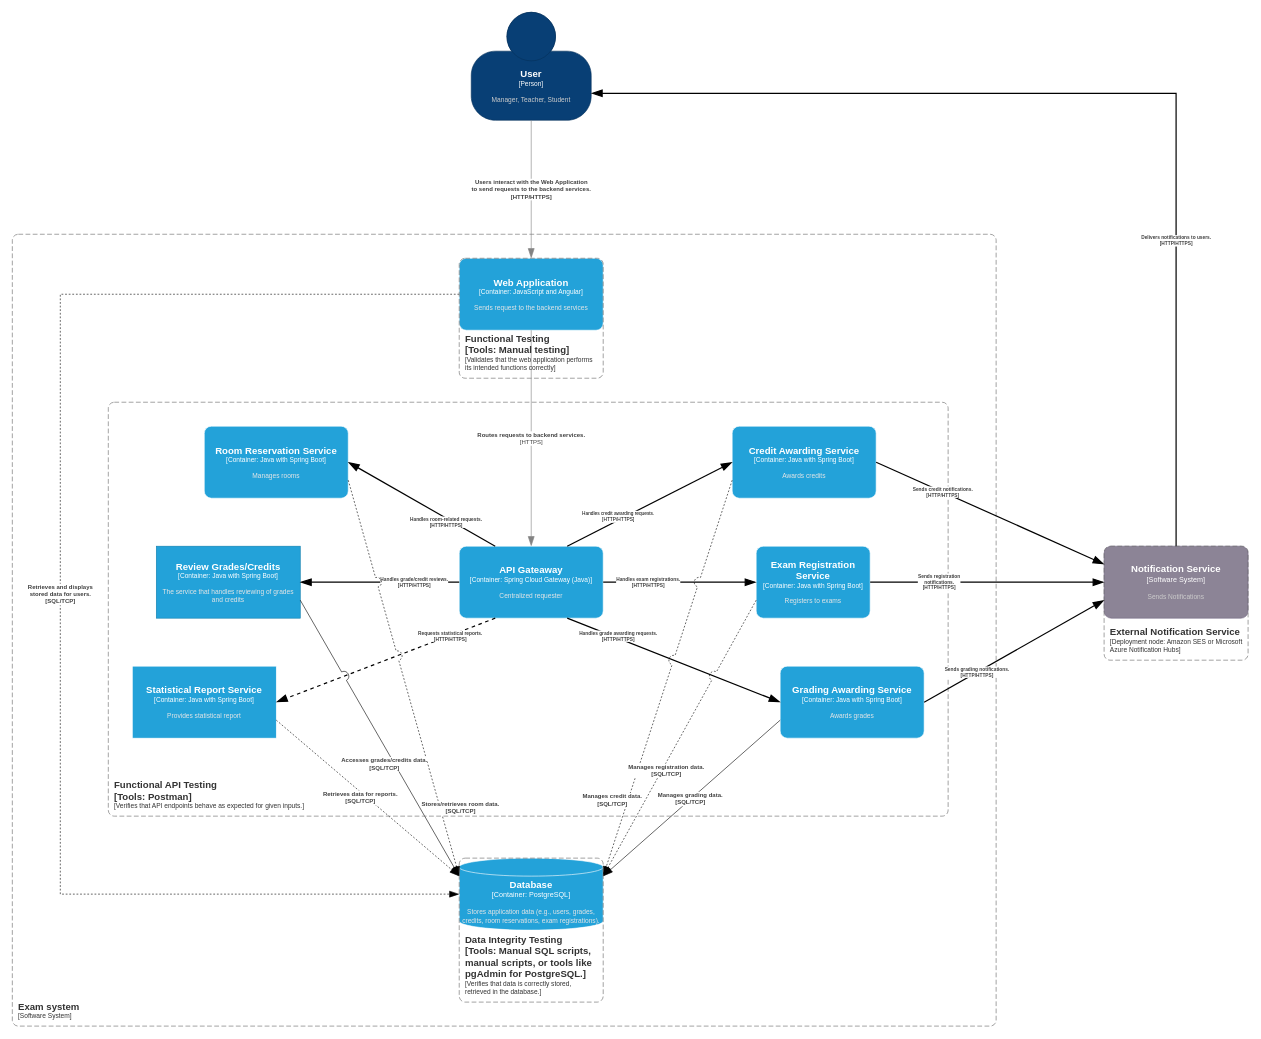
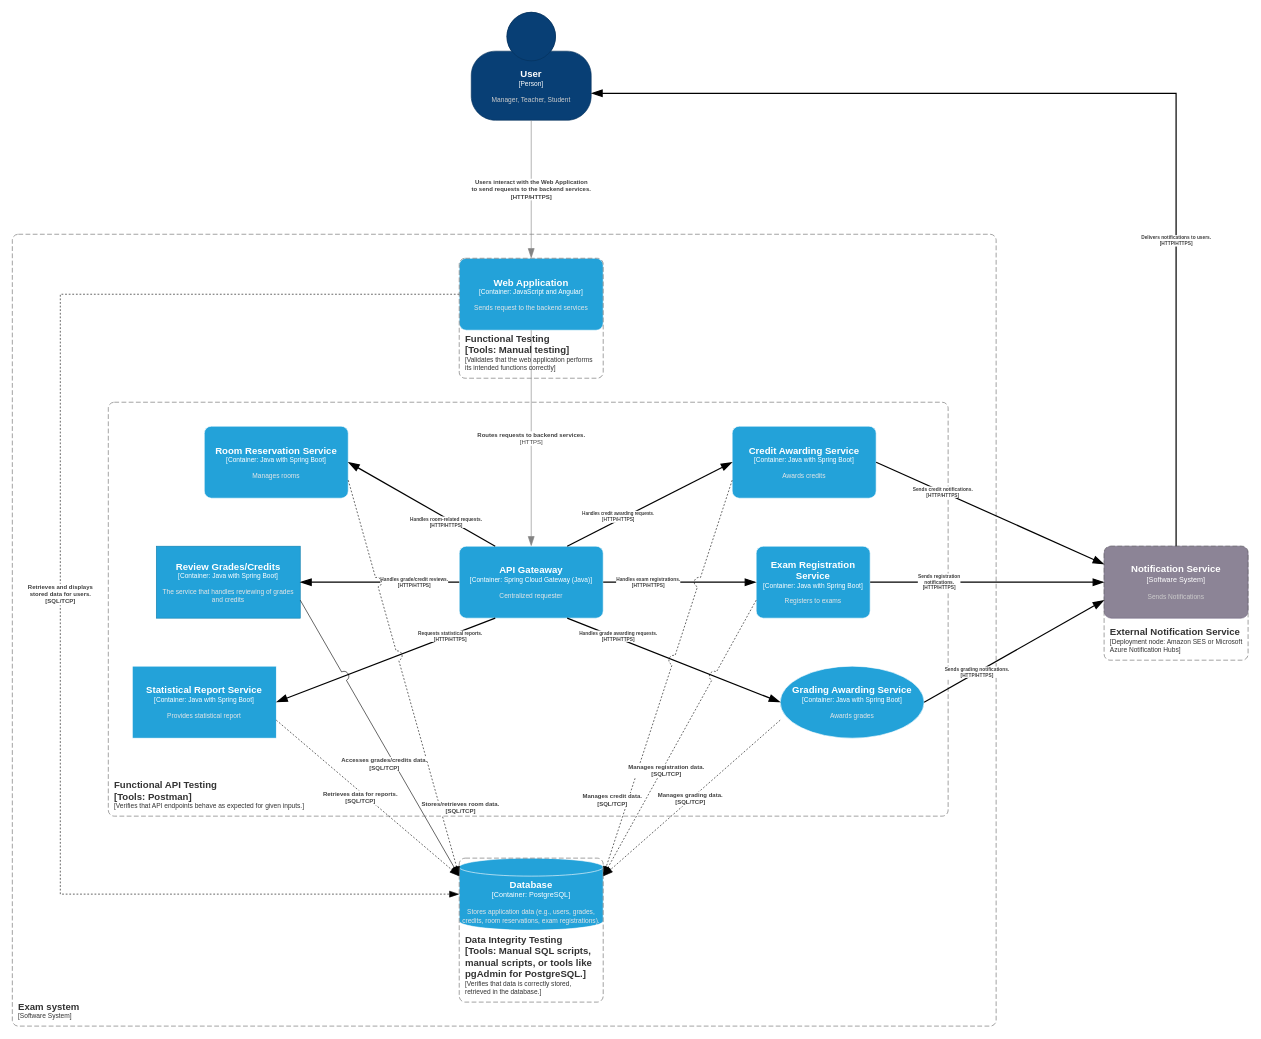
(360, 670) -> (360, 670)
(852, 702) -> (852, 702)
(759, 739) -> (759, 739)
